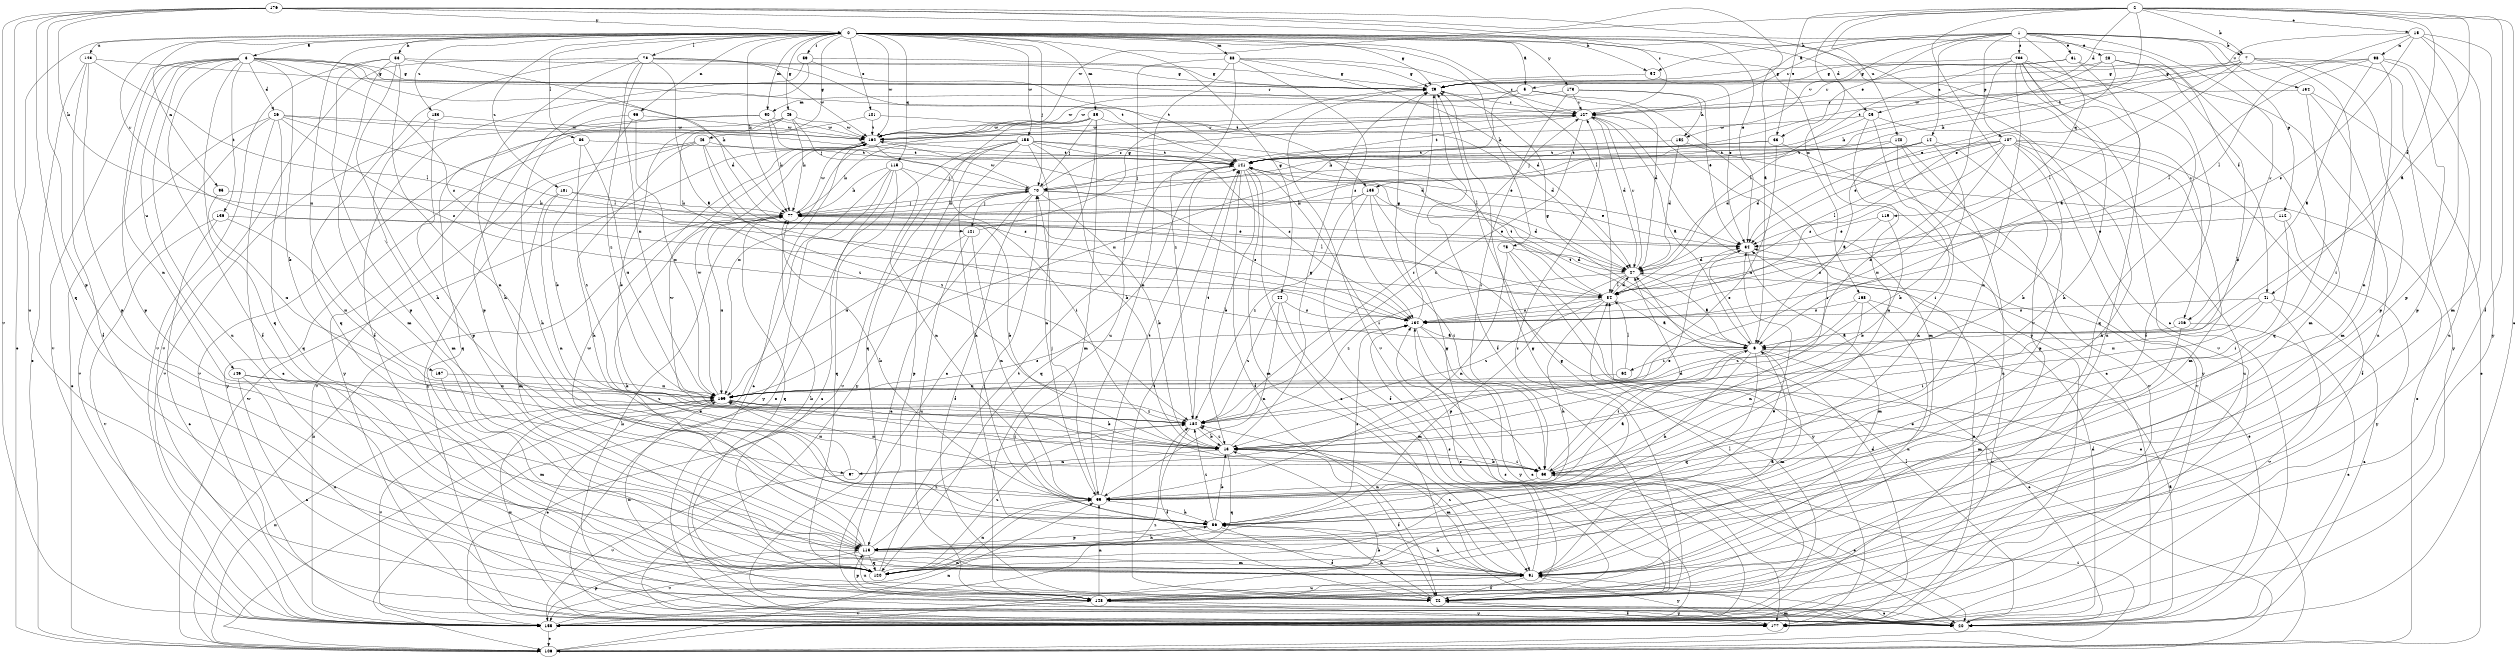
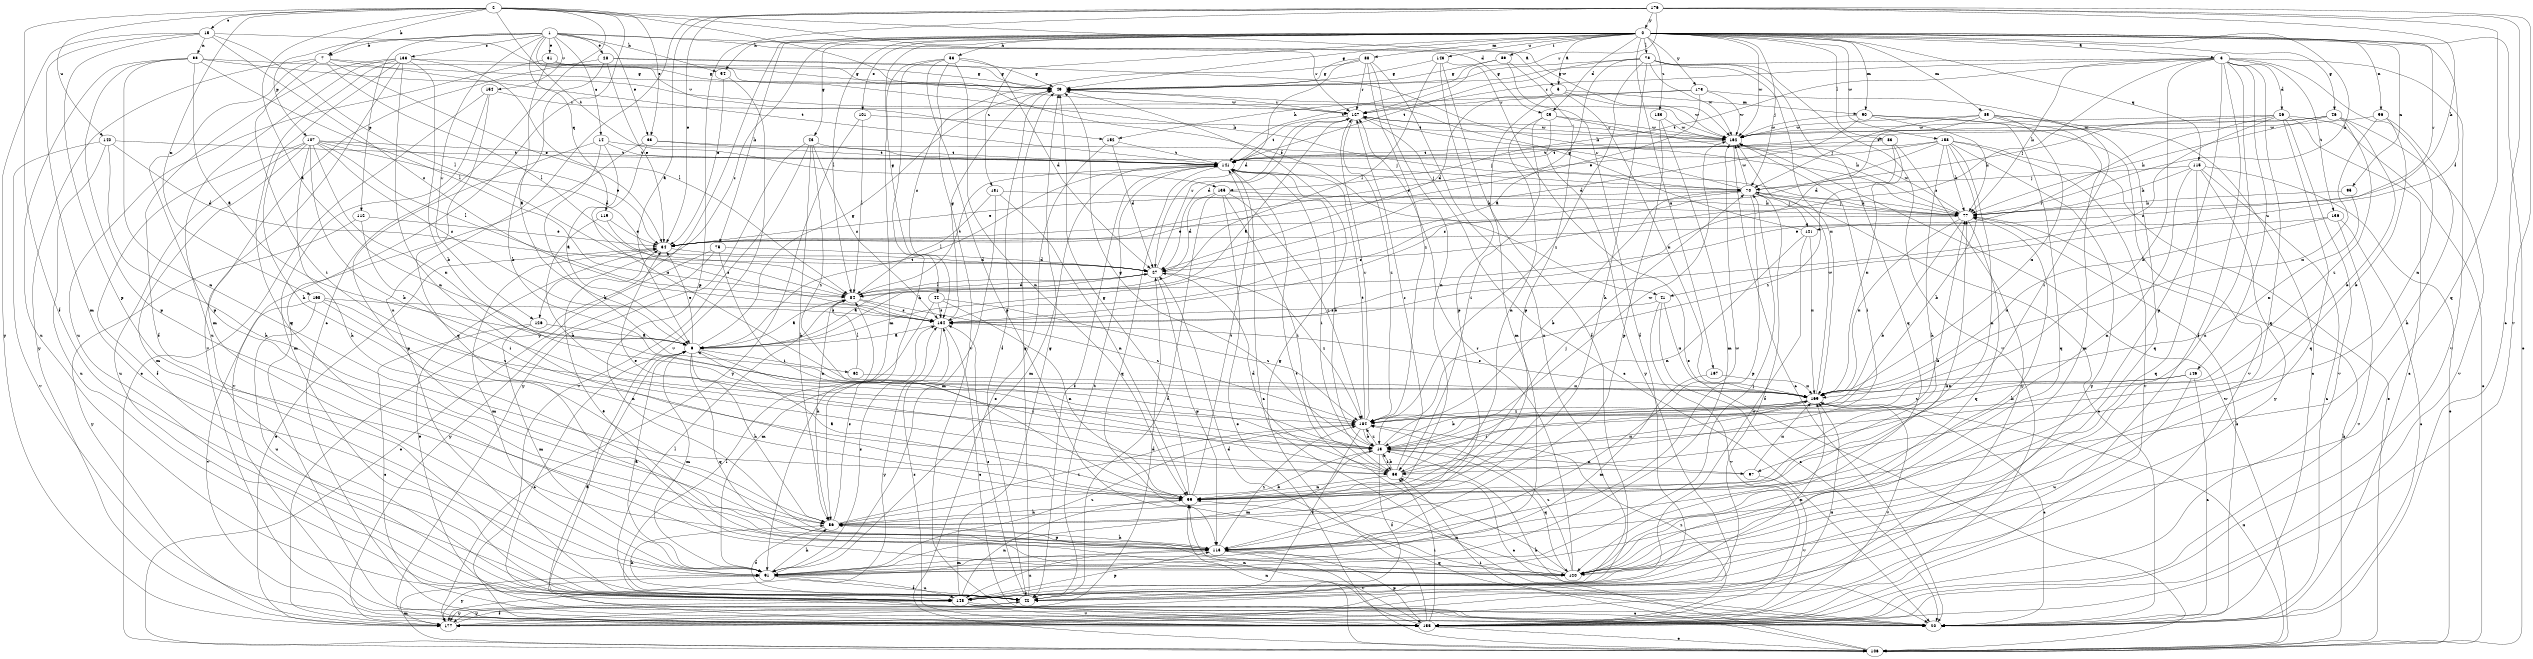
(2019, 58) -> (403, 58)
none -> (1109, 312)
(1912, 387) -> (1434, 547)
(2085, 459) -> (417, 491)
